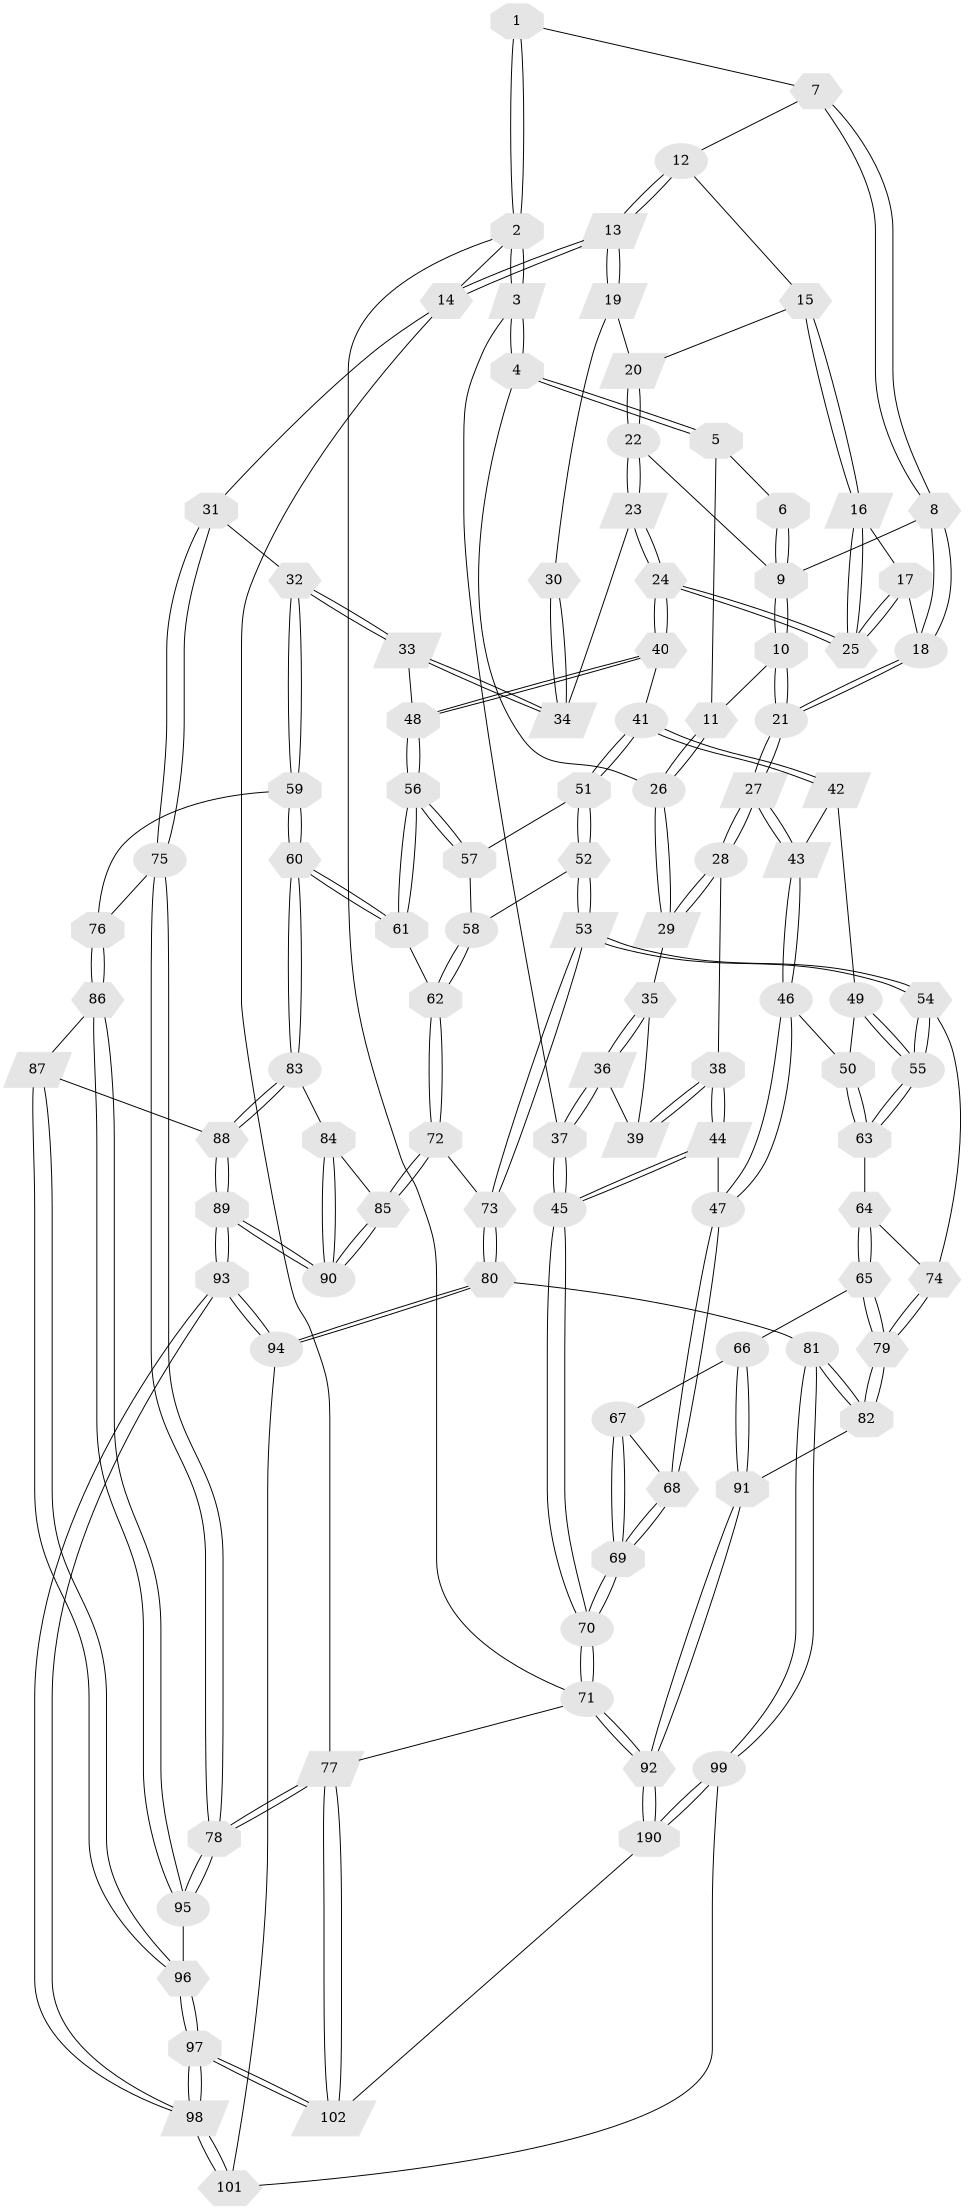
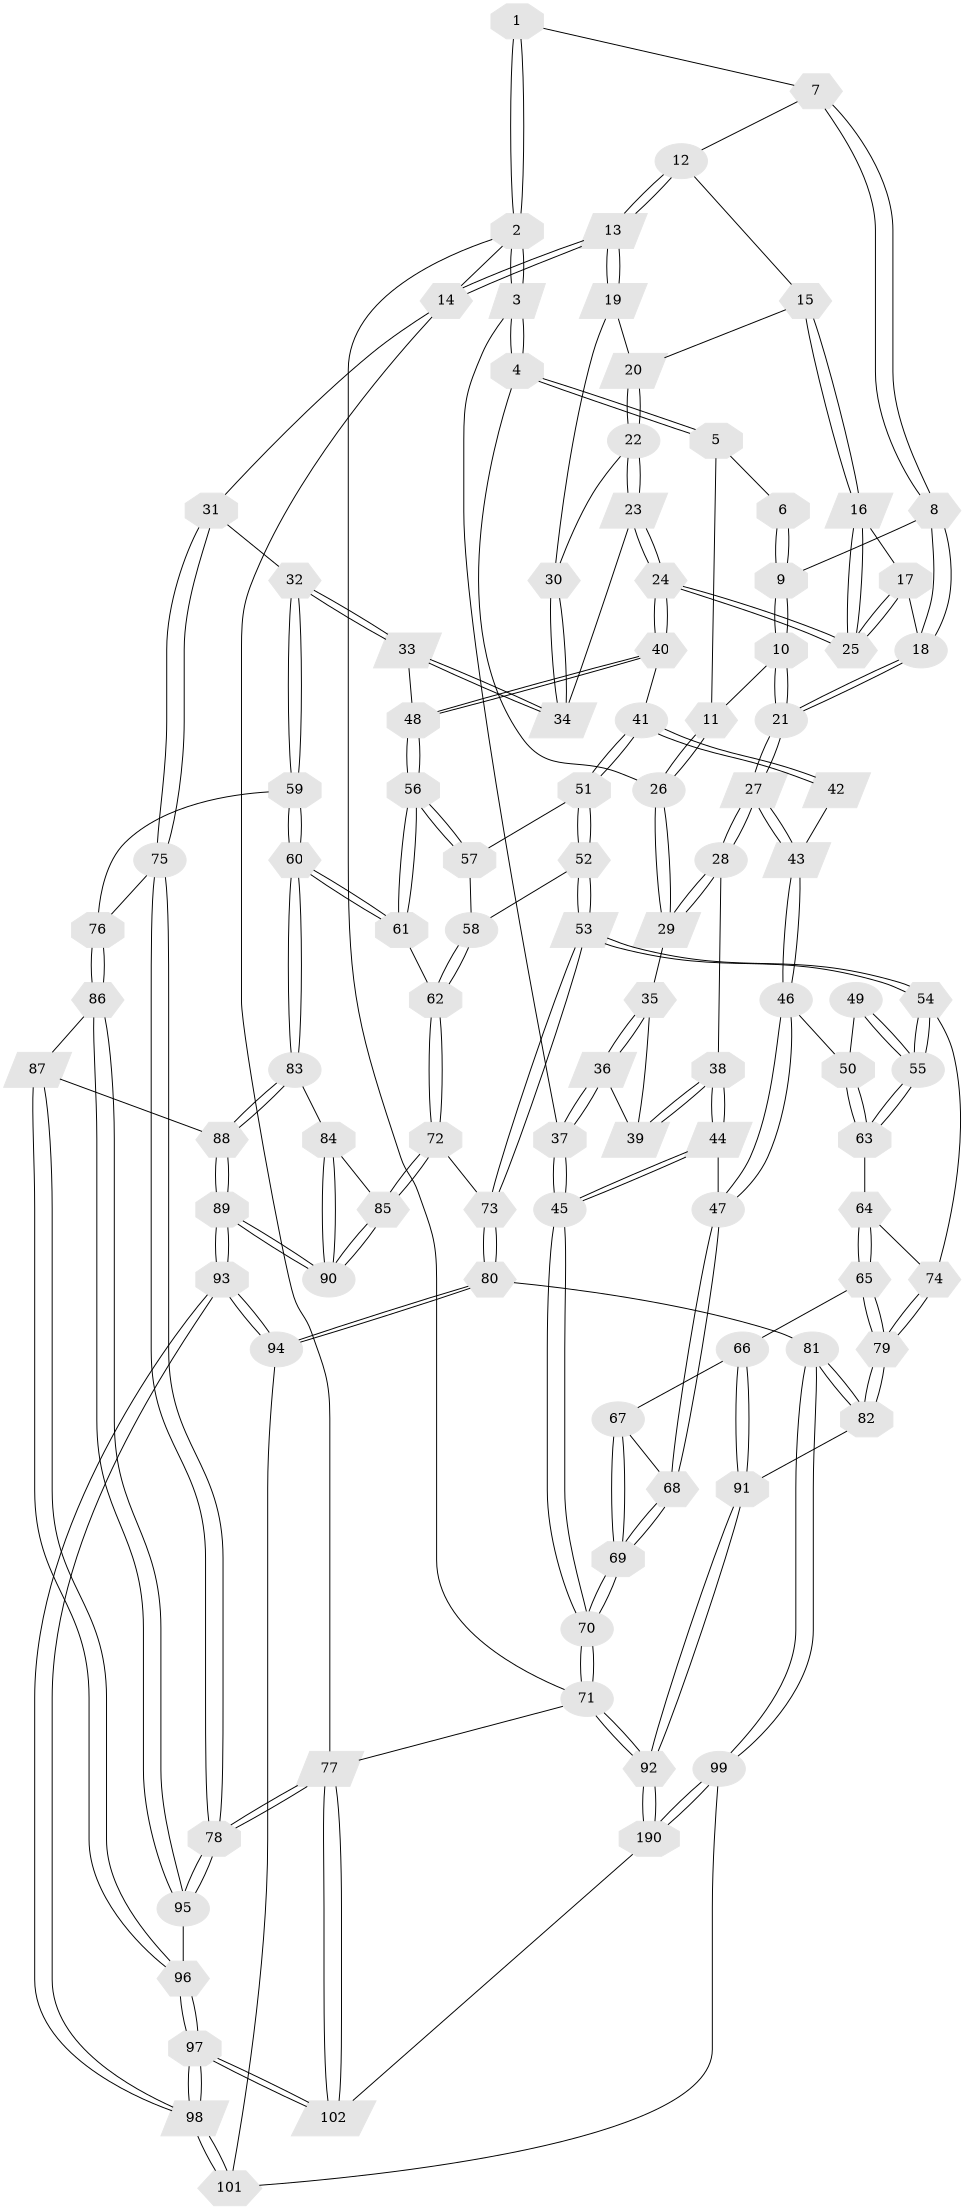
(707, 510) -> (585, 507)
(846, 895) -> none
